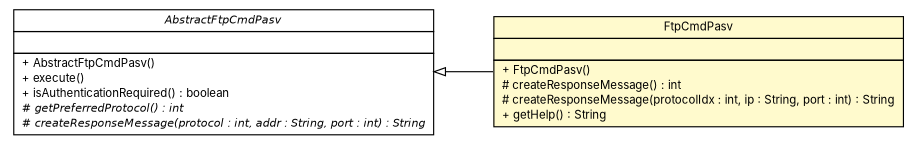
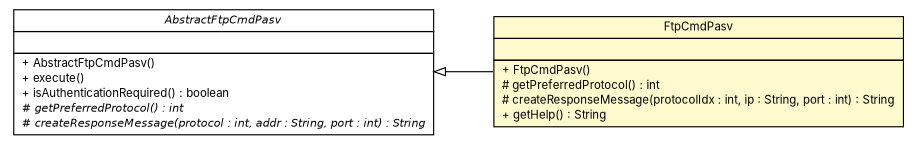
(592, 85) -> (581, 85)
